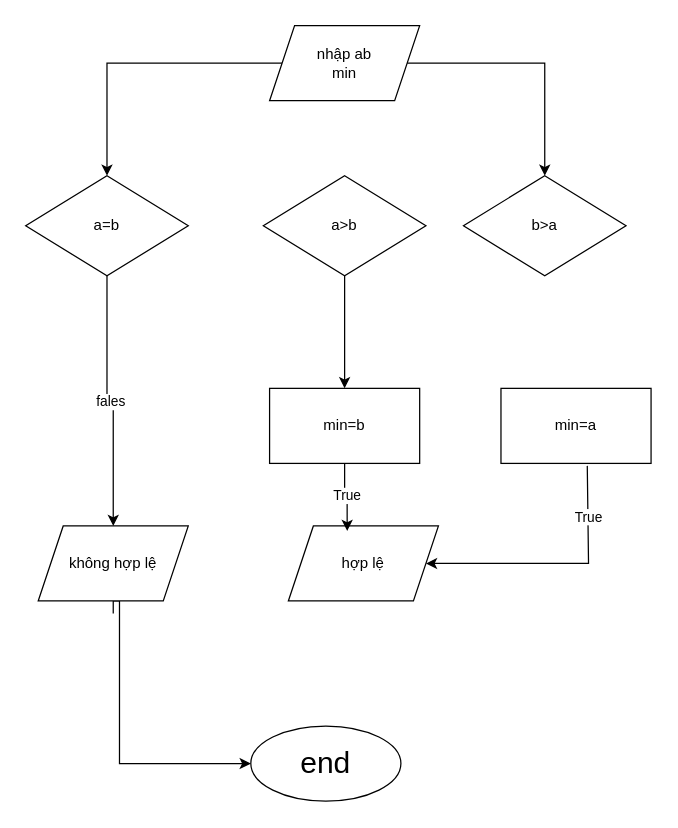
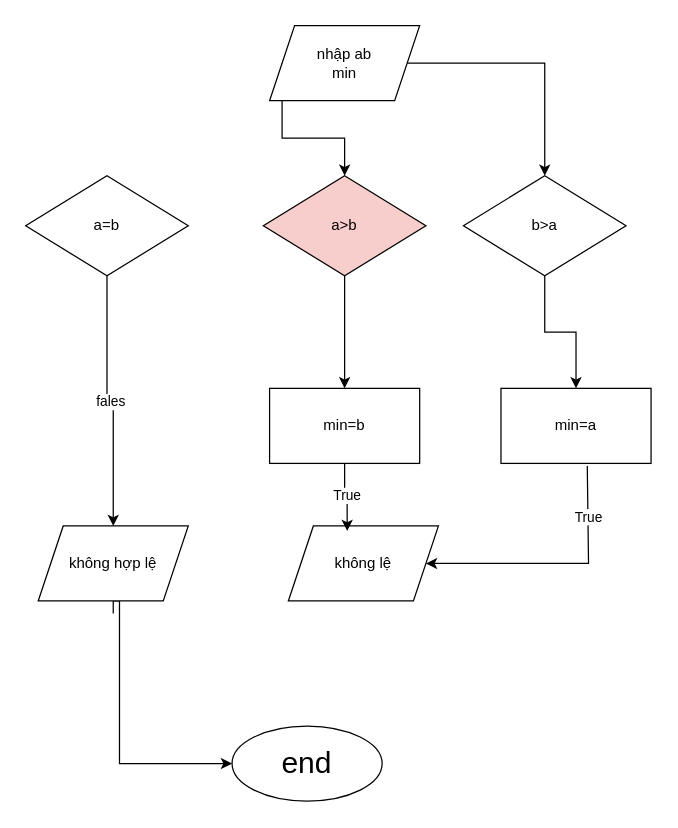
(143, 63) -> (308, 138)
(344, 226) -> (344, 226)
none -> (555, 332)
(363, 563) -> (363, 563)
(326, 763) -> (307, 763)
